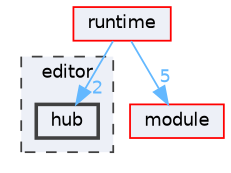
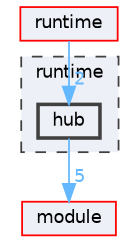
(145, 65) -> (69, 163)
(67, 73) -> (70, 73)
